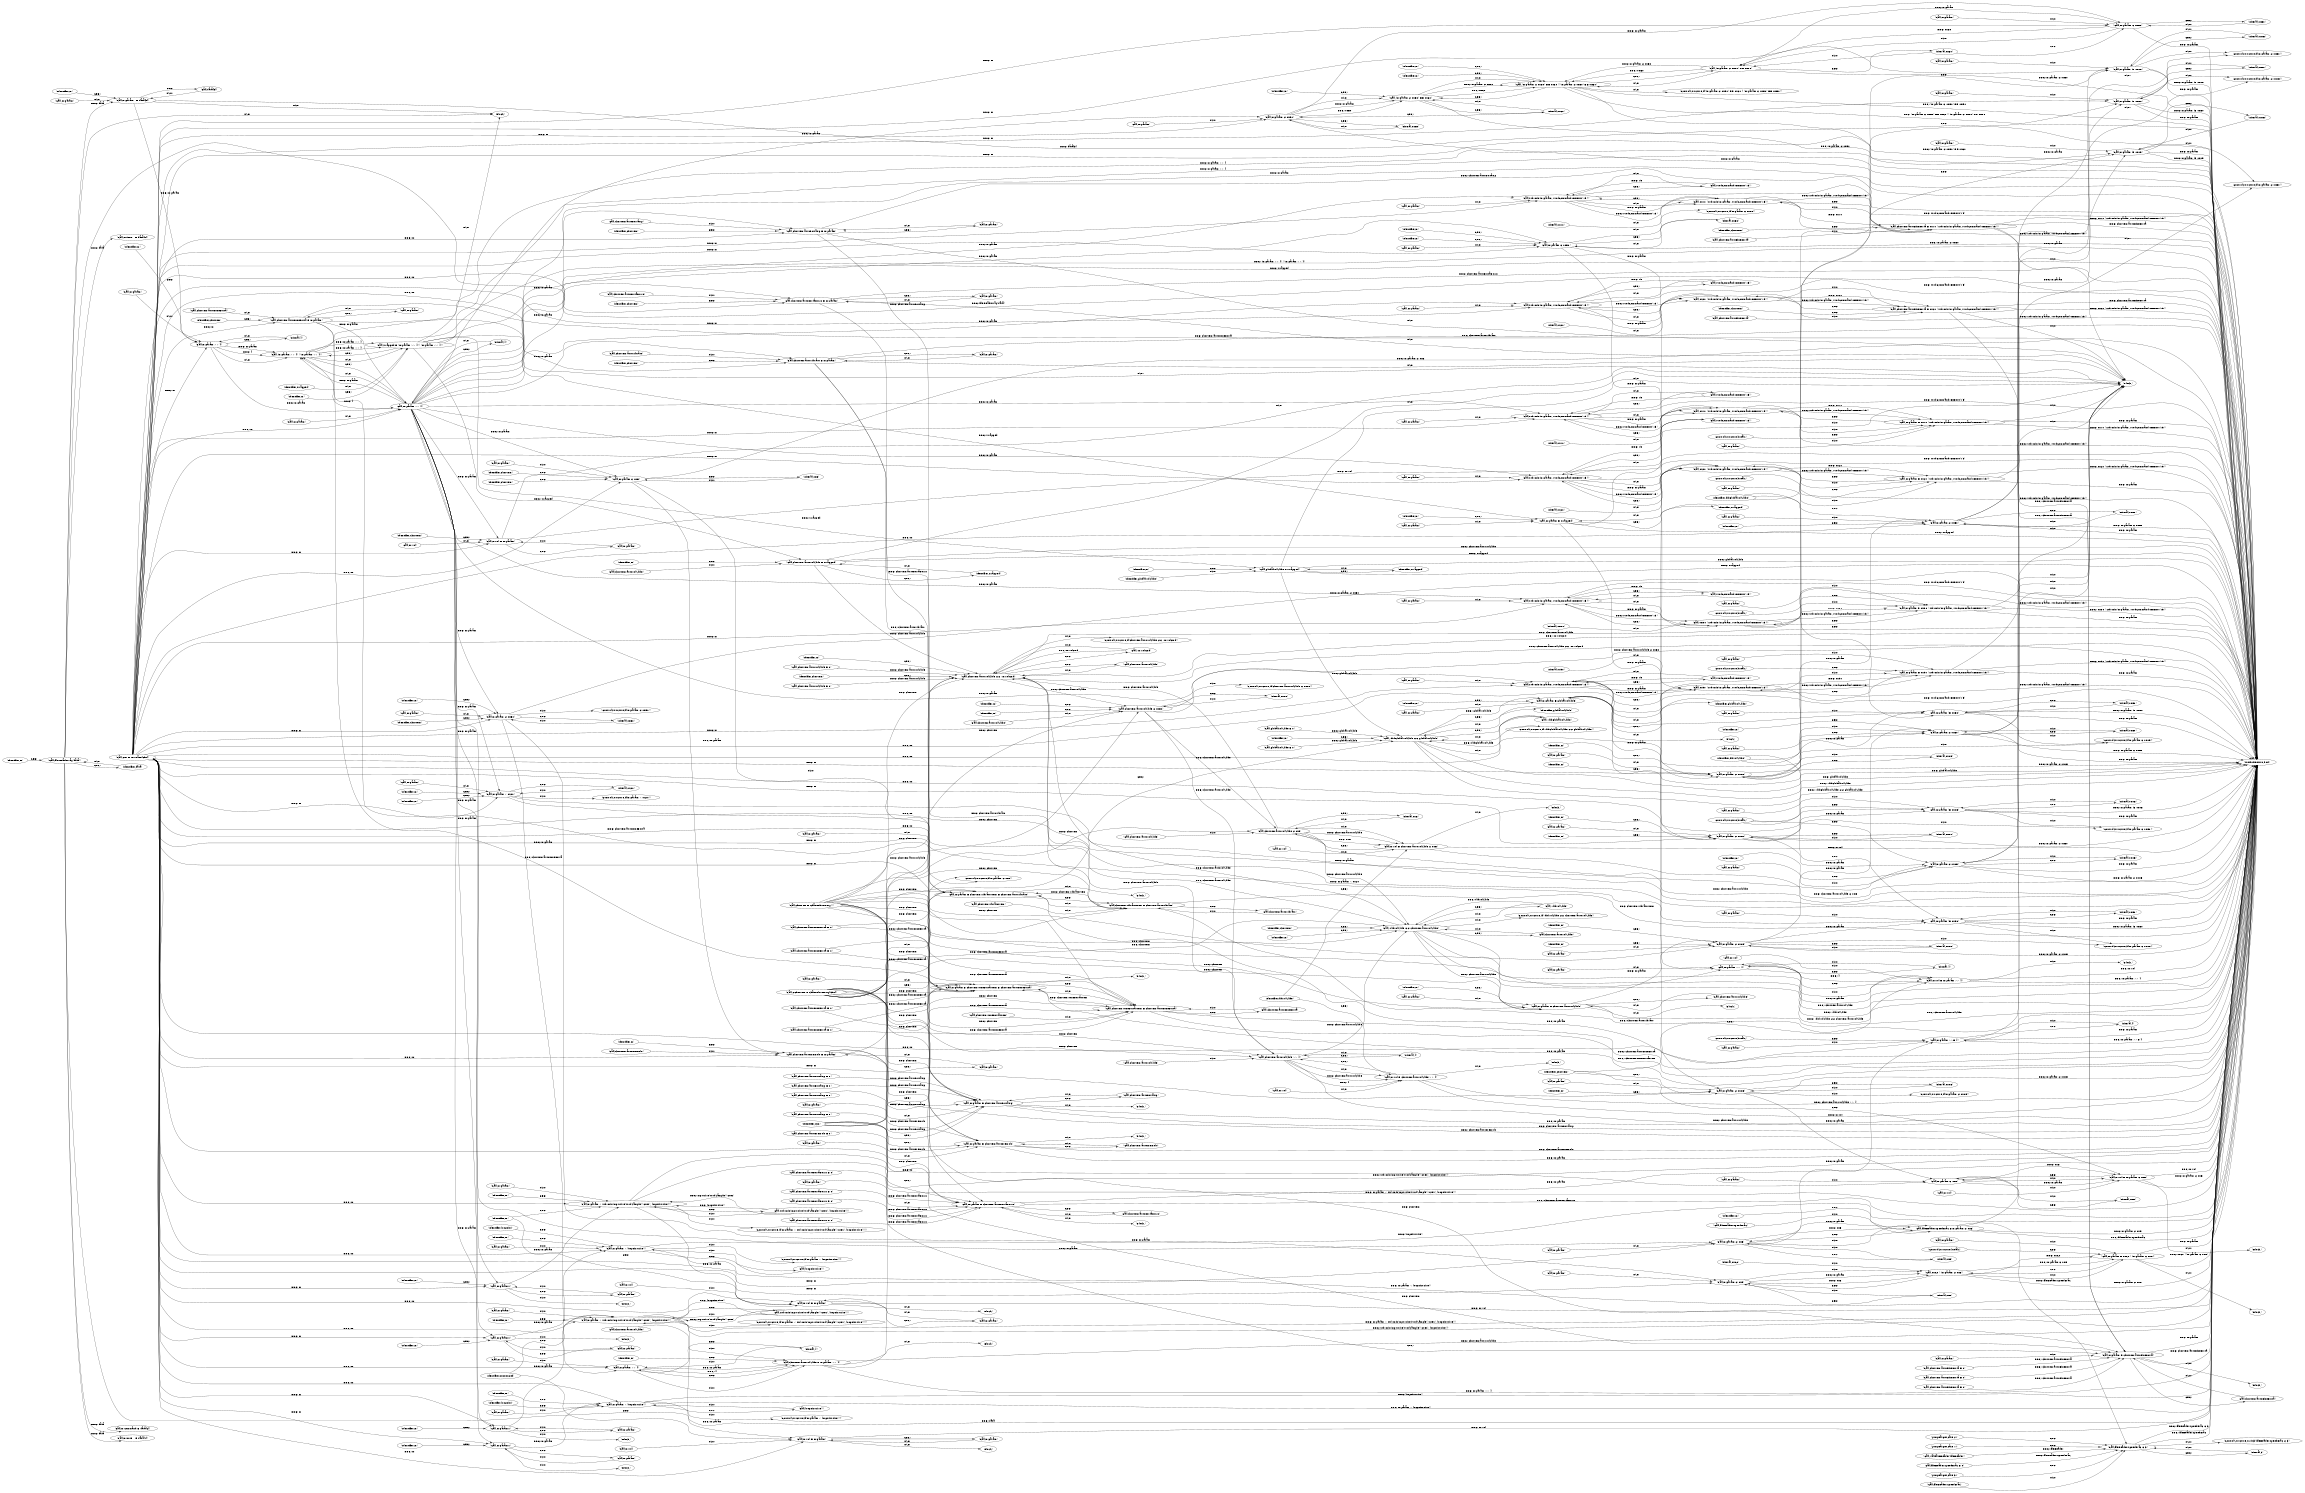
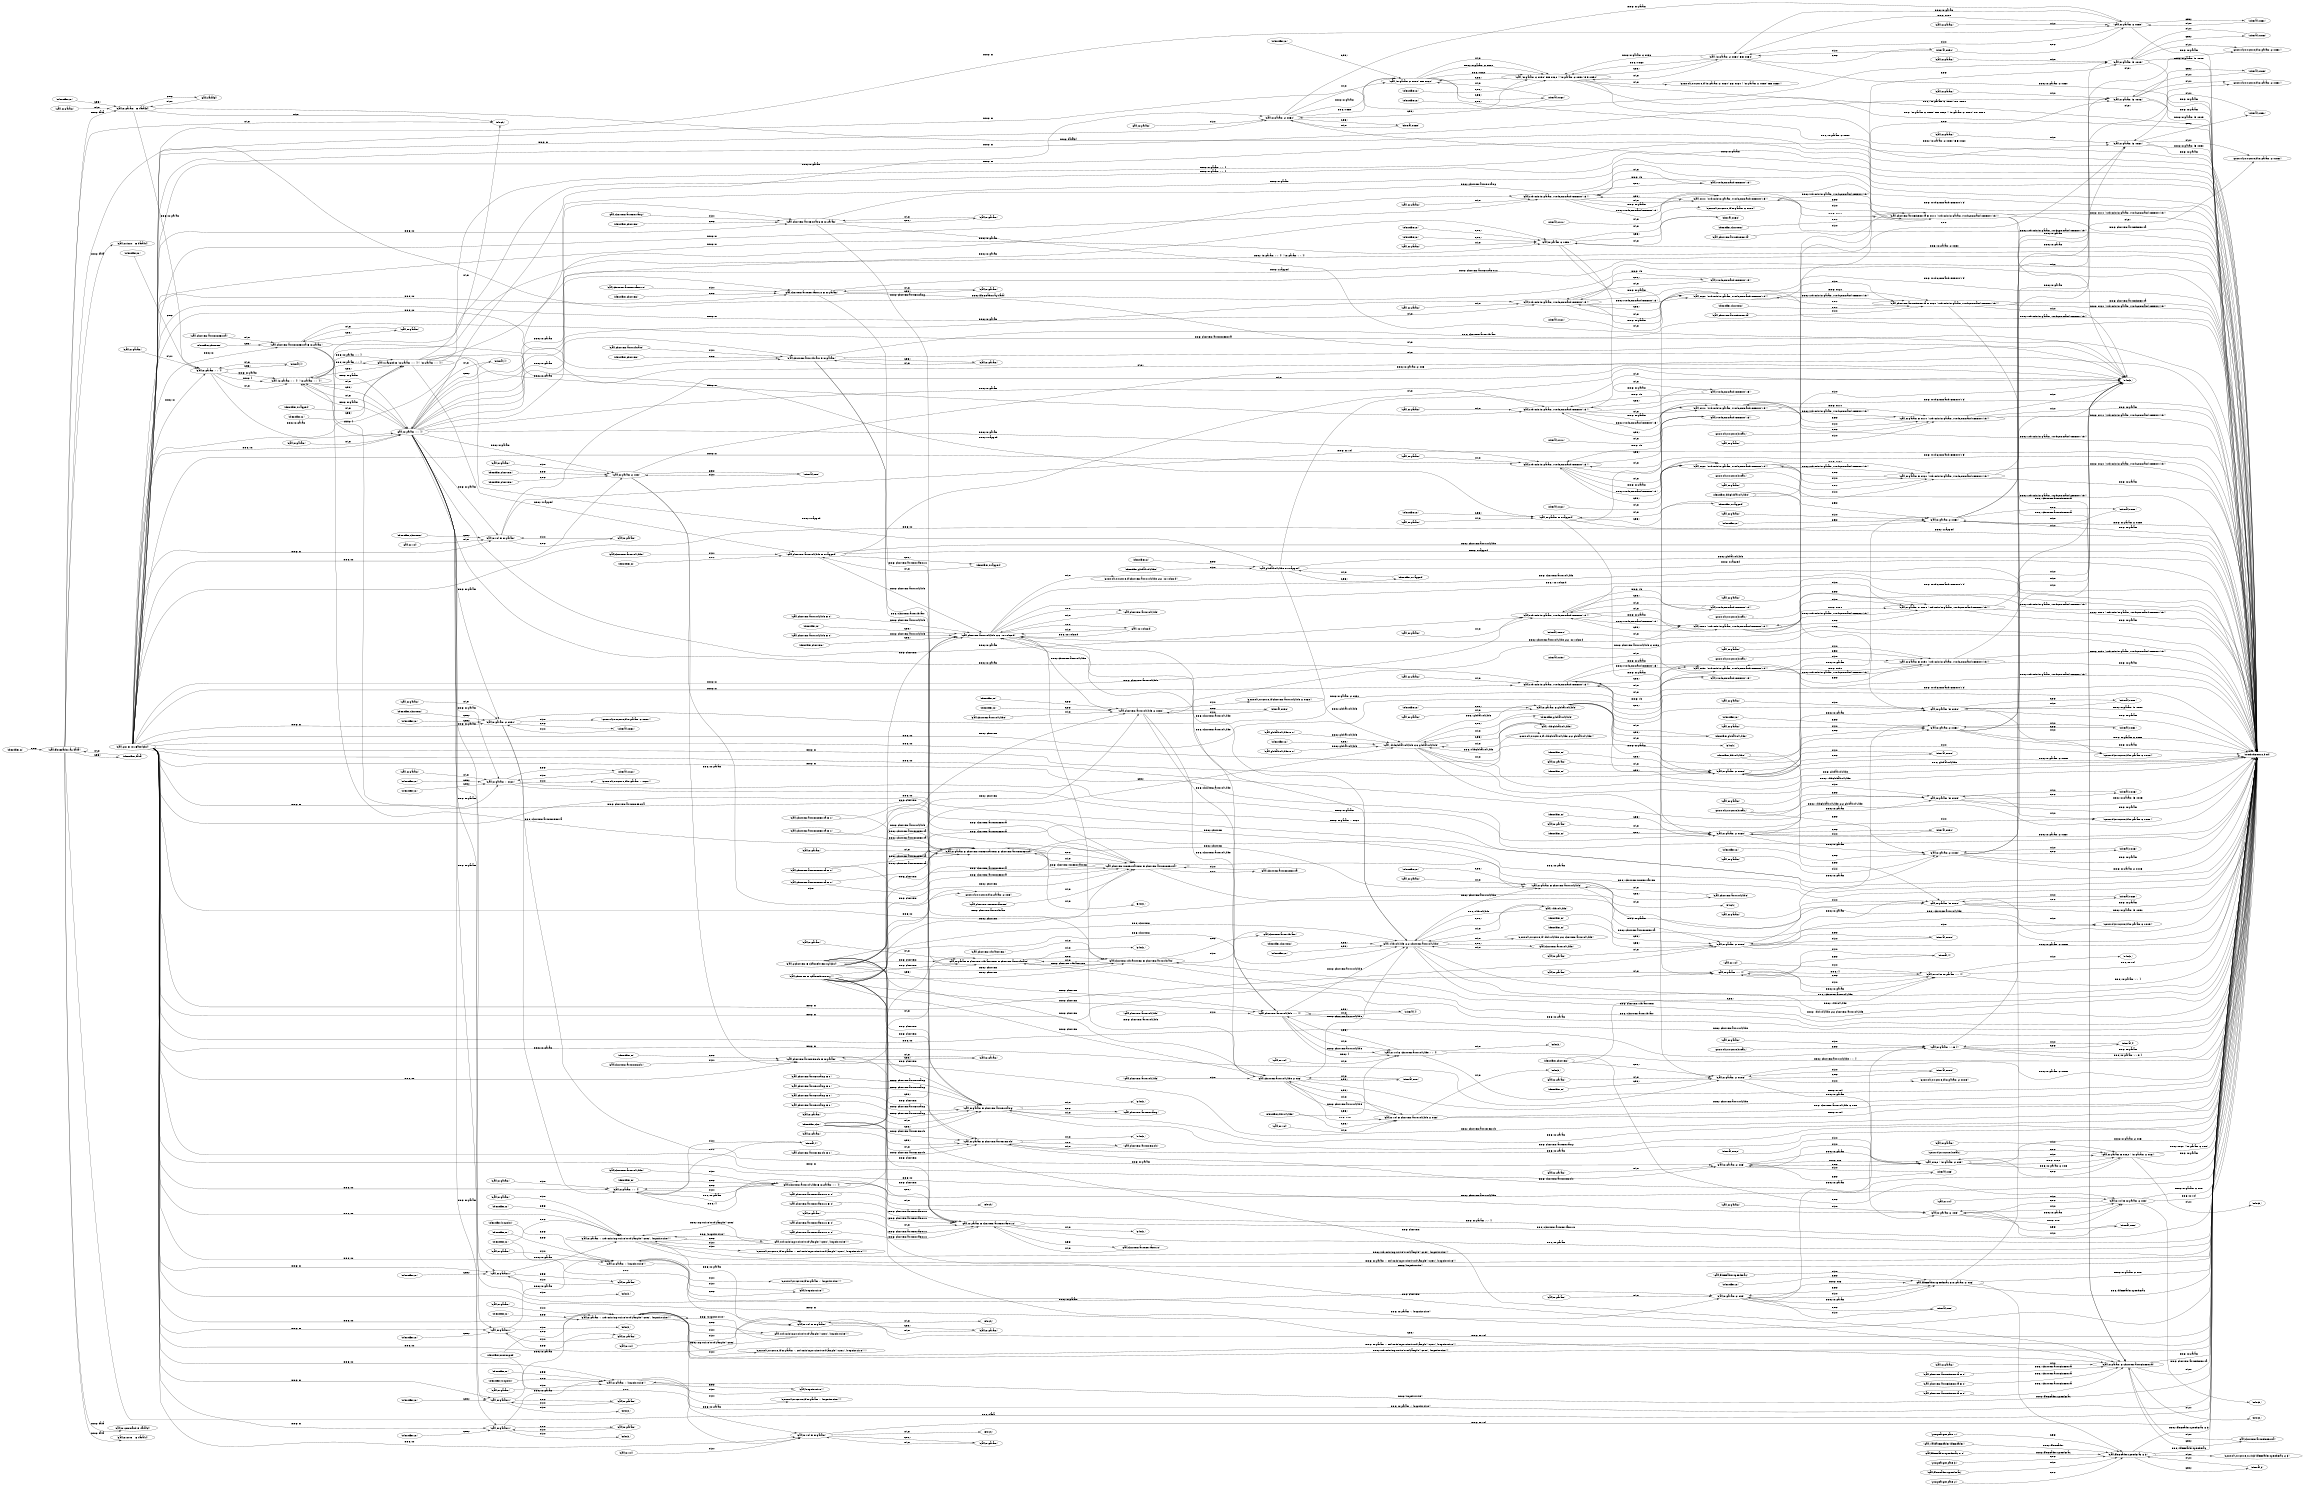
none -> (1046, 1014)
